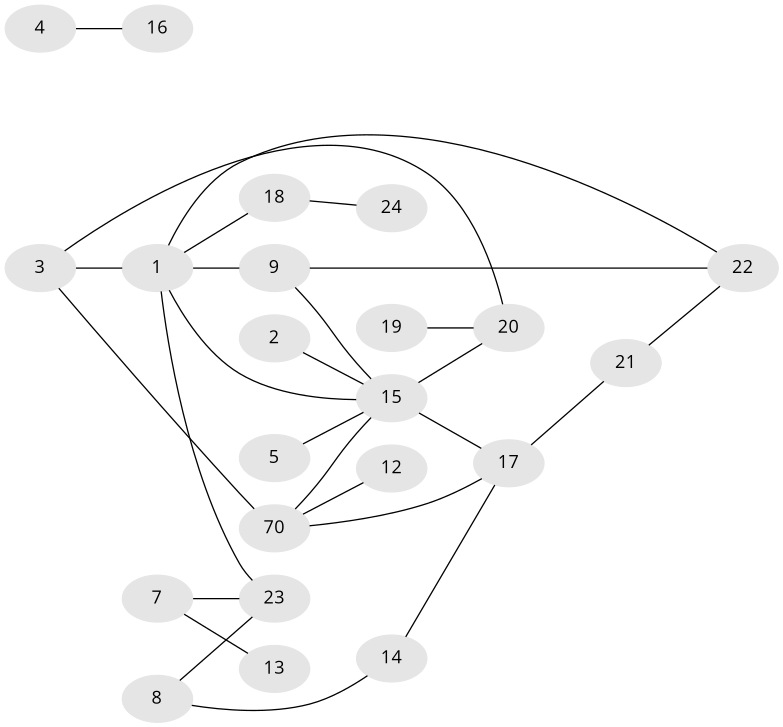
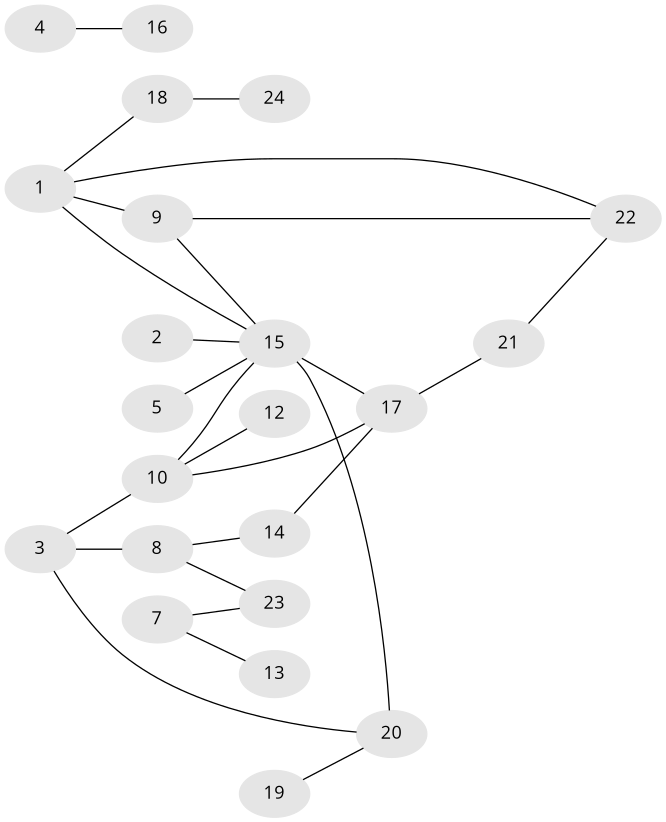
(99, 268) -> (99, 549)
(195, 456) -> none
(275, 528) -> (157, 479)
